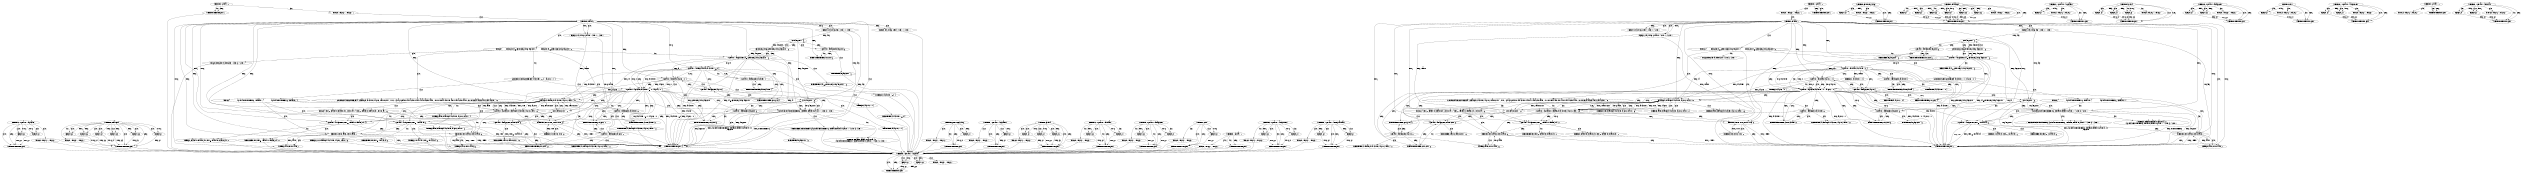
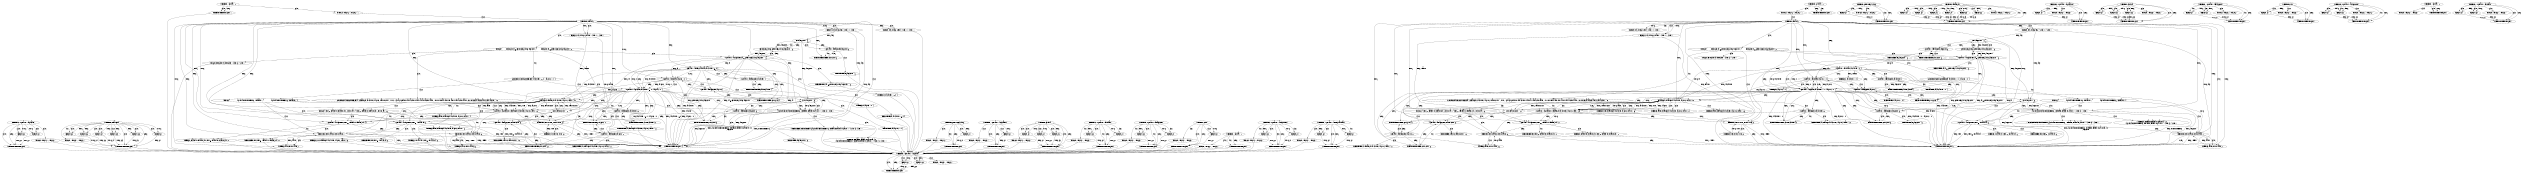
(1899, 85) -> (1897, 85)
